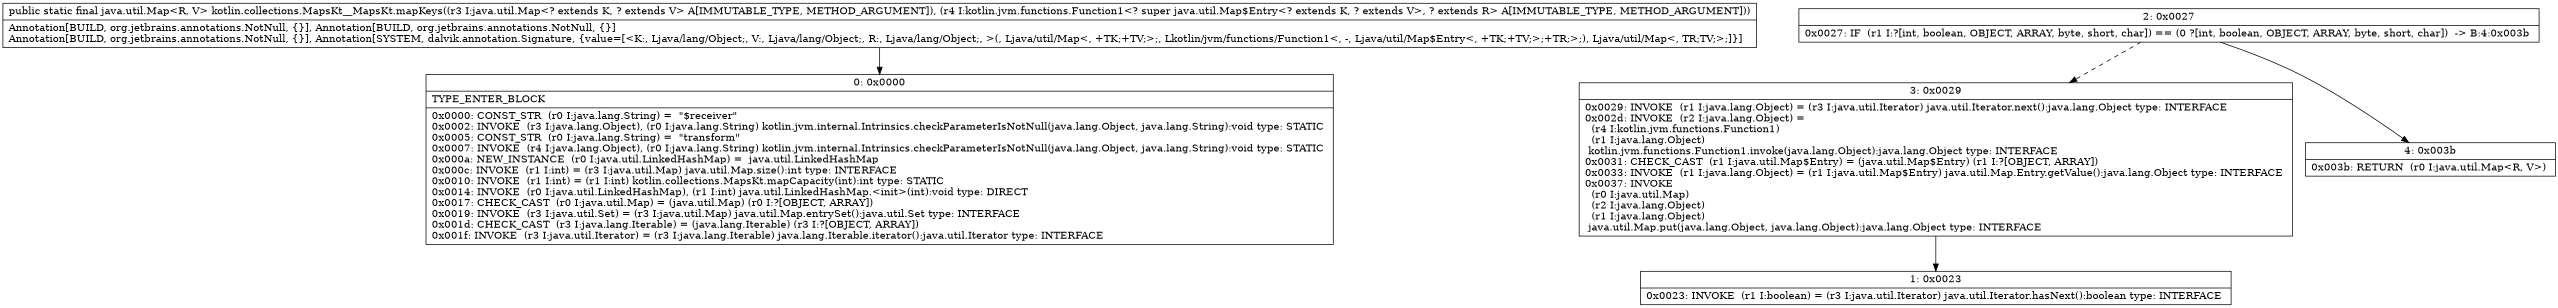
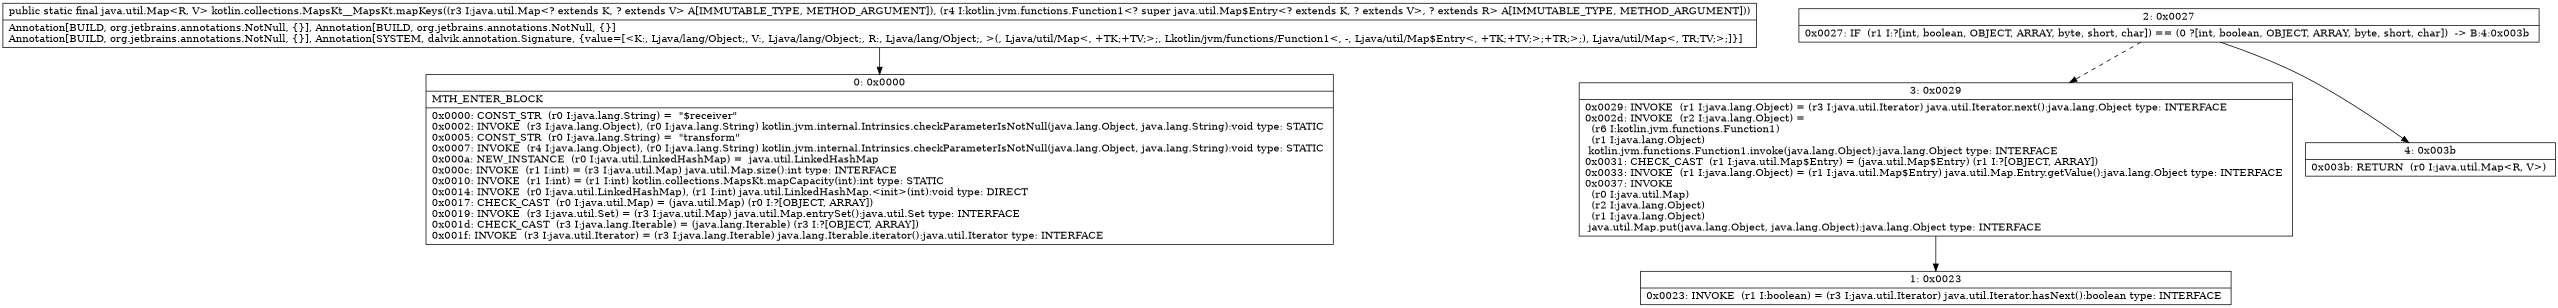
(489, 99) -> (488, 99)
(1682, 129) -> (1682, 129)
